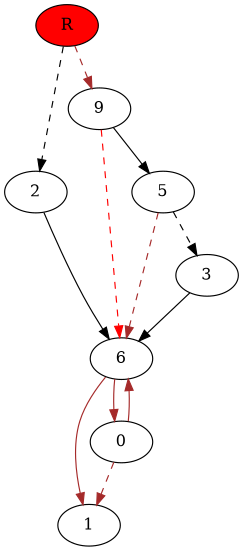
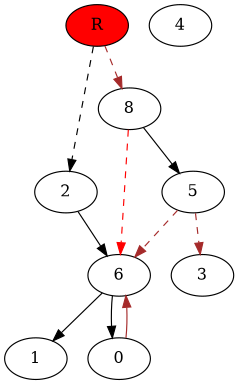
none -> (180, 25)
(99, 109) -> (130, 109)
(182, 229) -> (197, 228)
(169, 313) -> none
(114, 394) -> (111, 311)
(77, 432) -> (82, 313)
(107, 478) -> none
